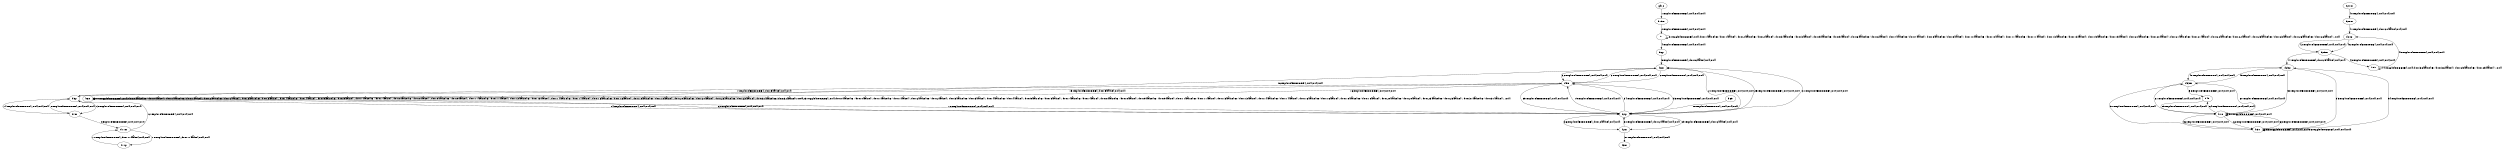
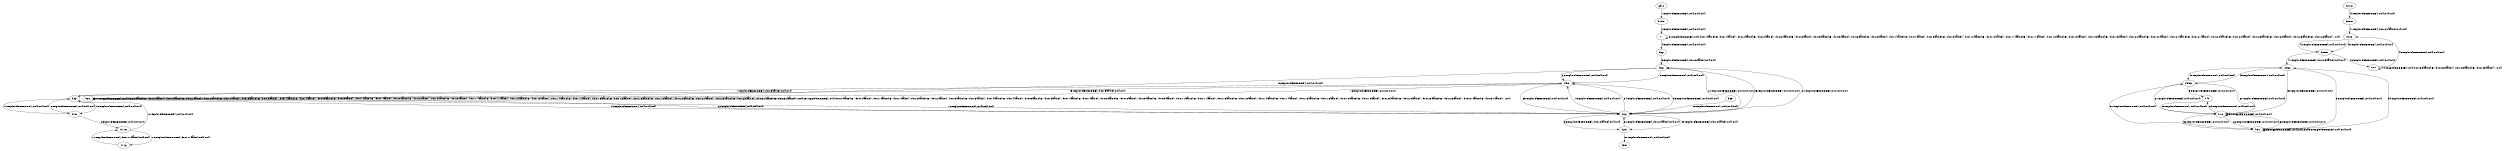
(1613, 74) -> none
